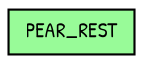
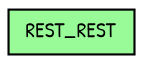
(72, 32) -> (72, 32)
